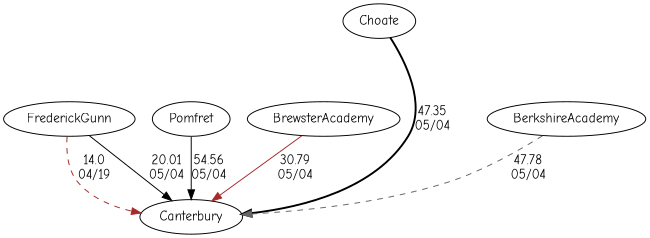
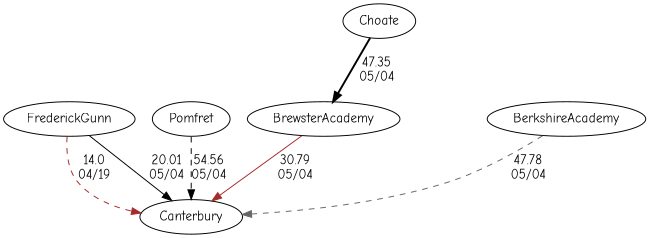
(191, 163) -> (191, 163)
(383, 164) -> (354, 66)
